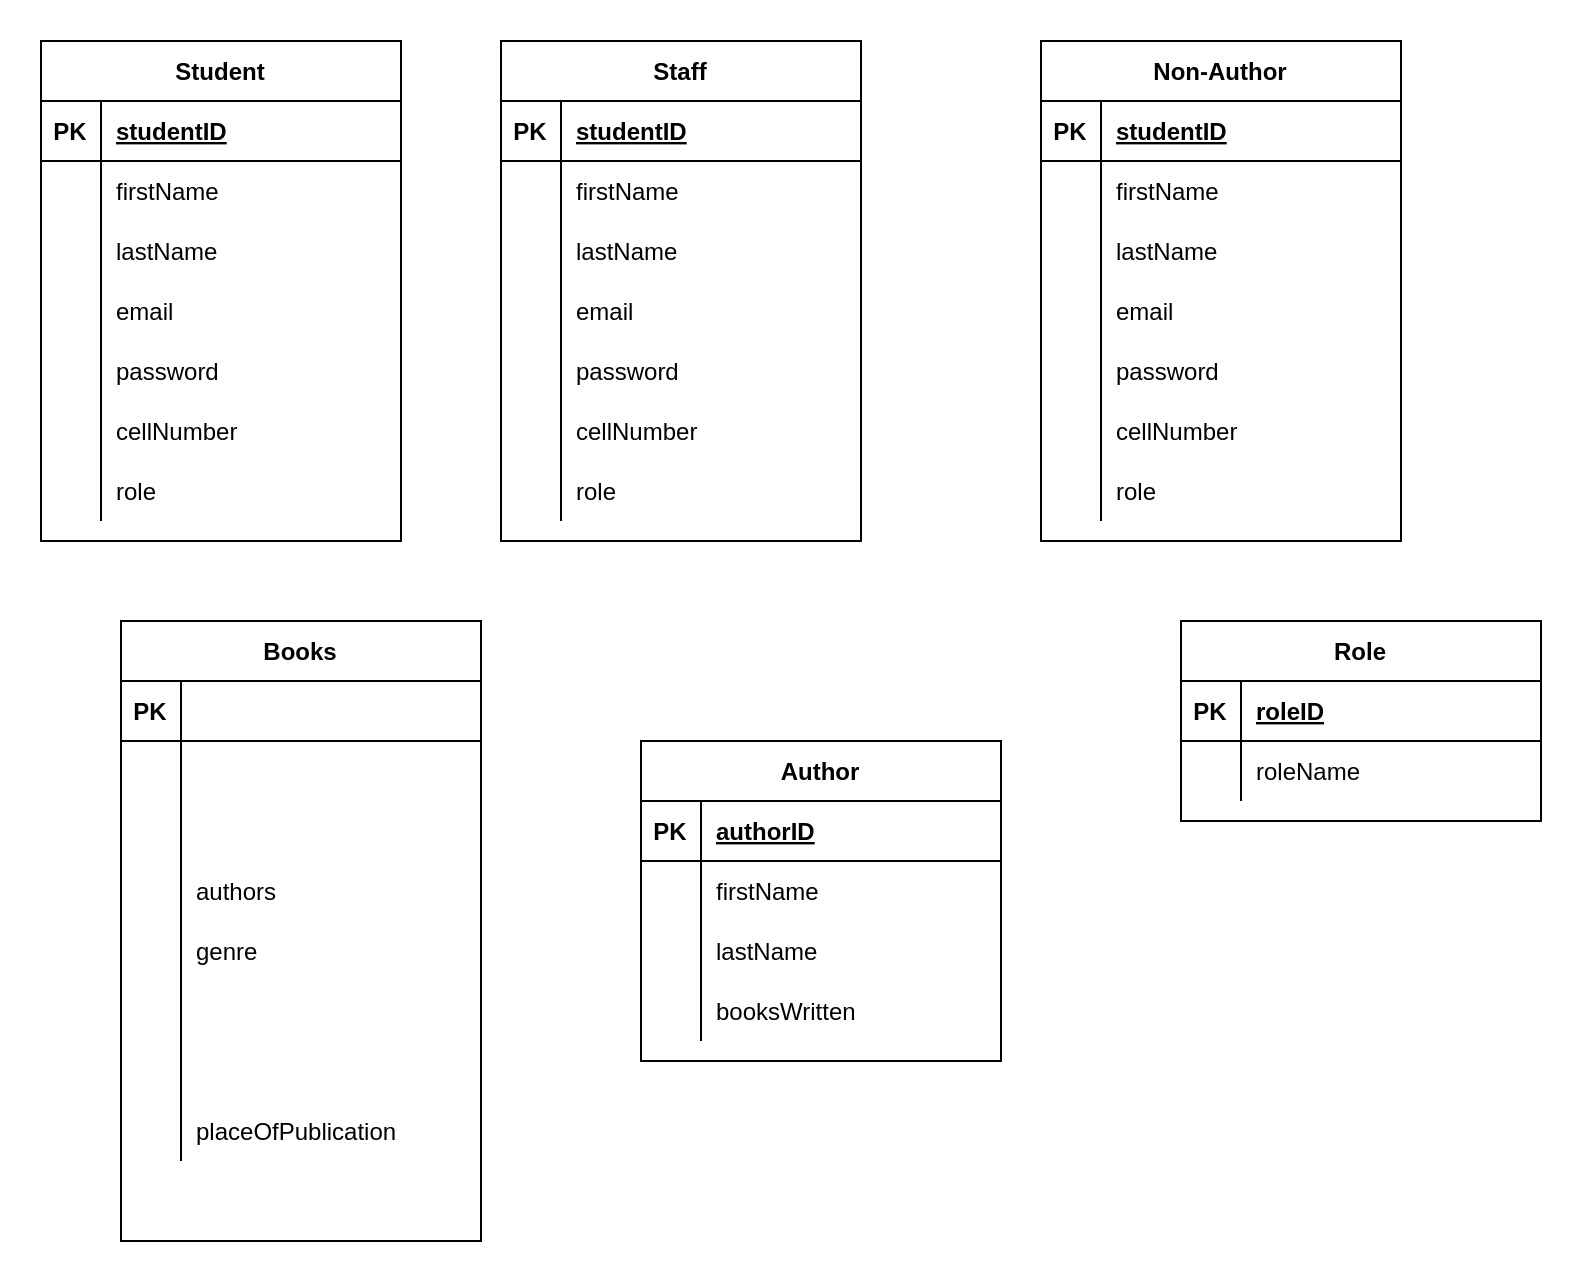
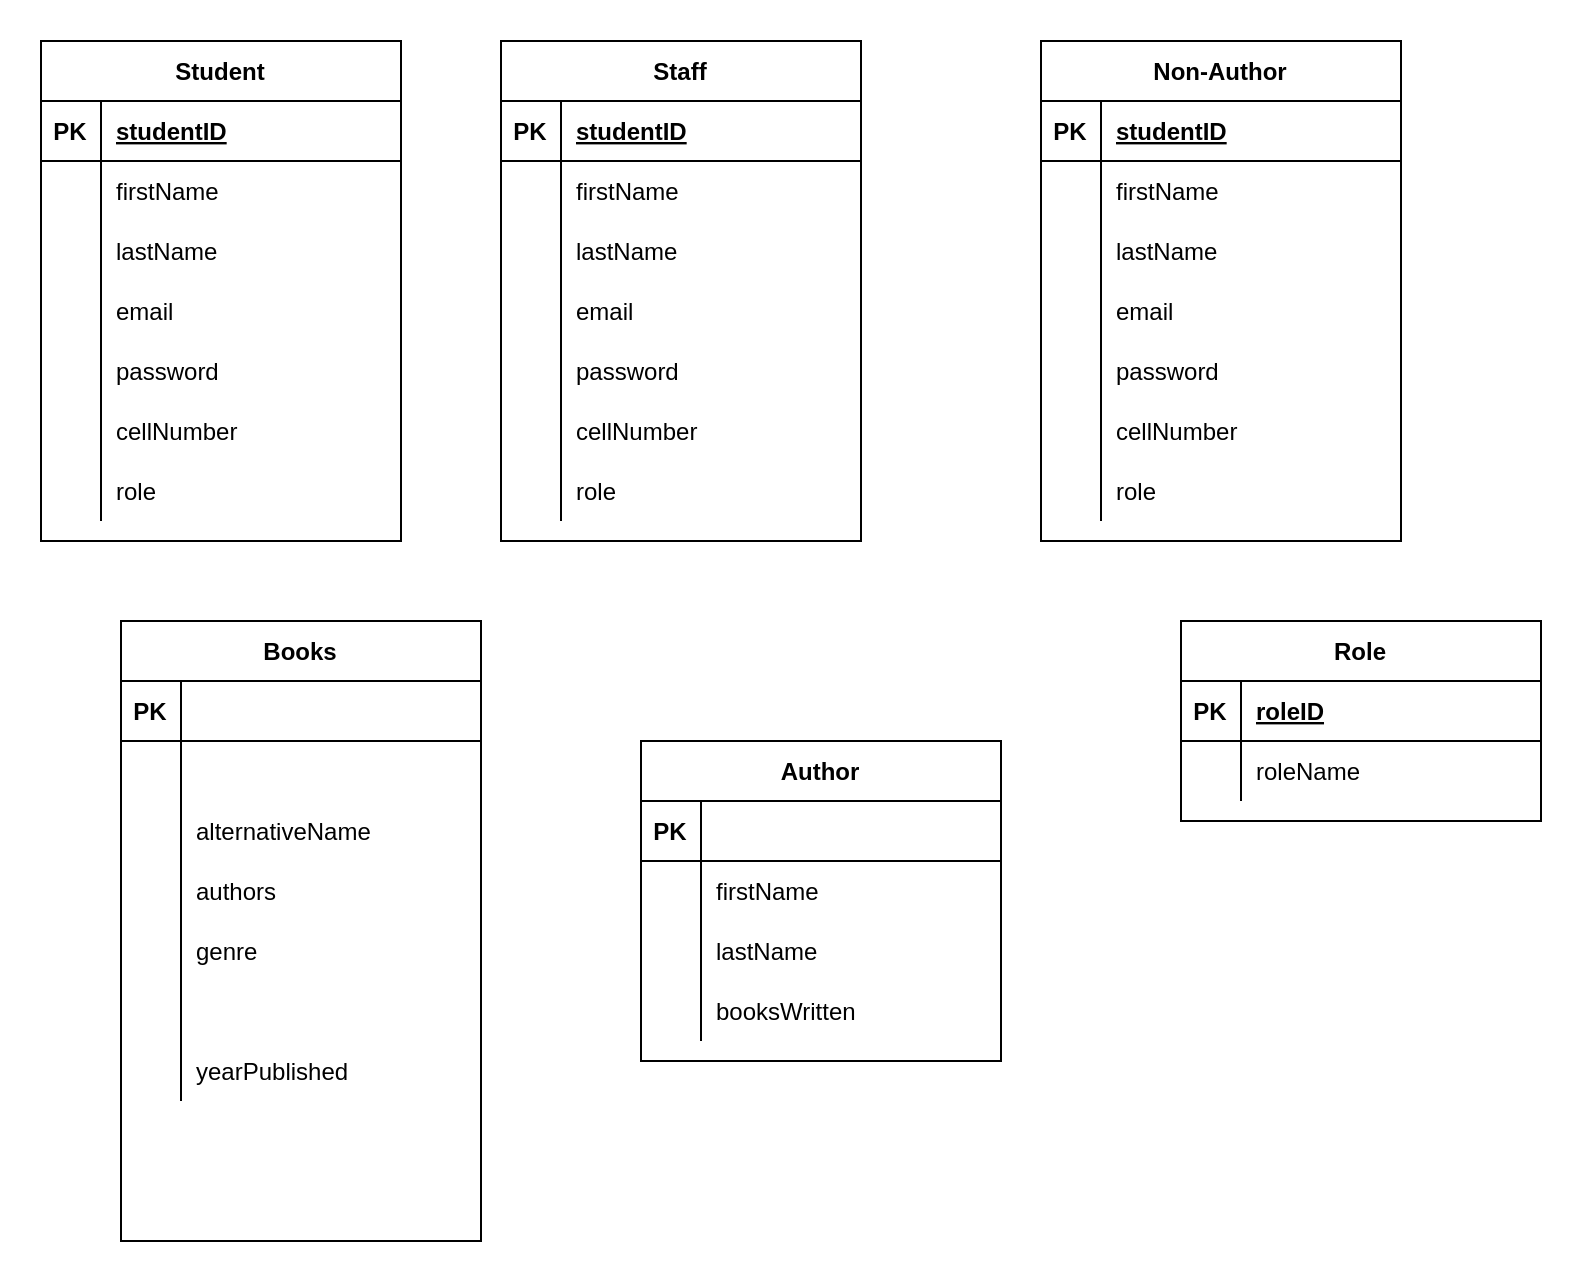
none -> (331, 831)
(851, 831) -> none
none -> (331, 1071)
(331, 1131) -> none
